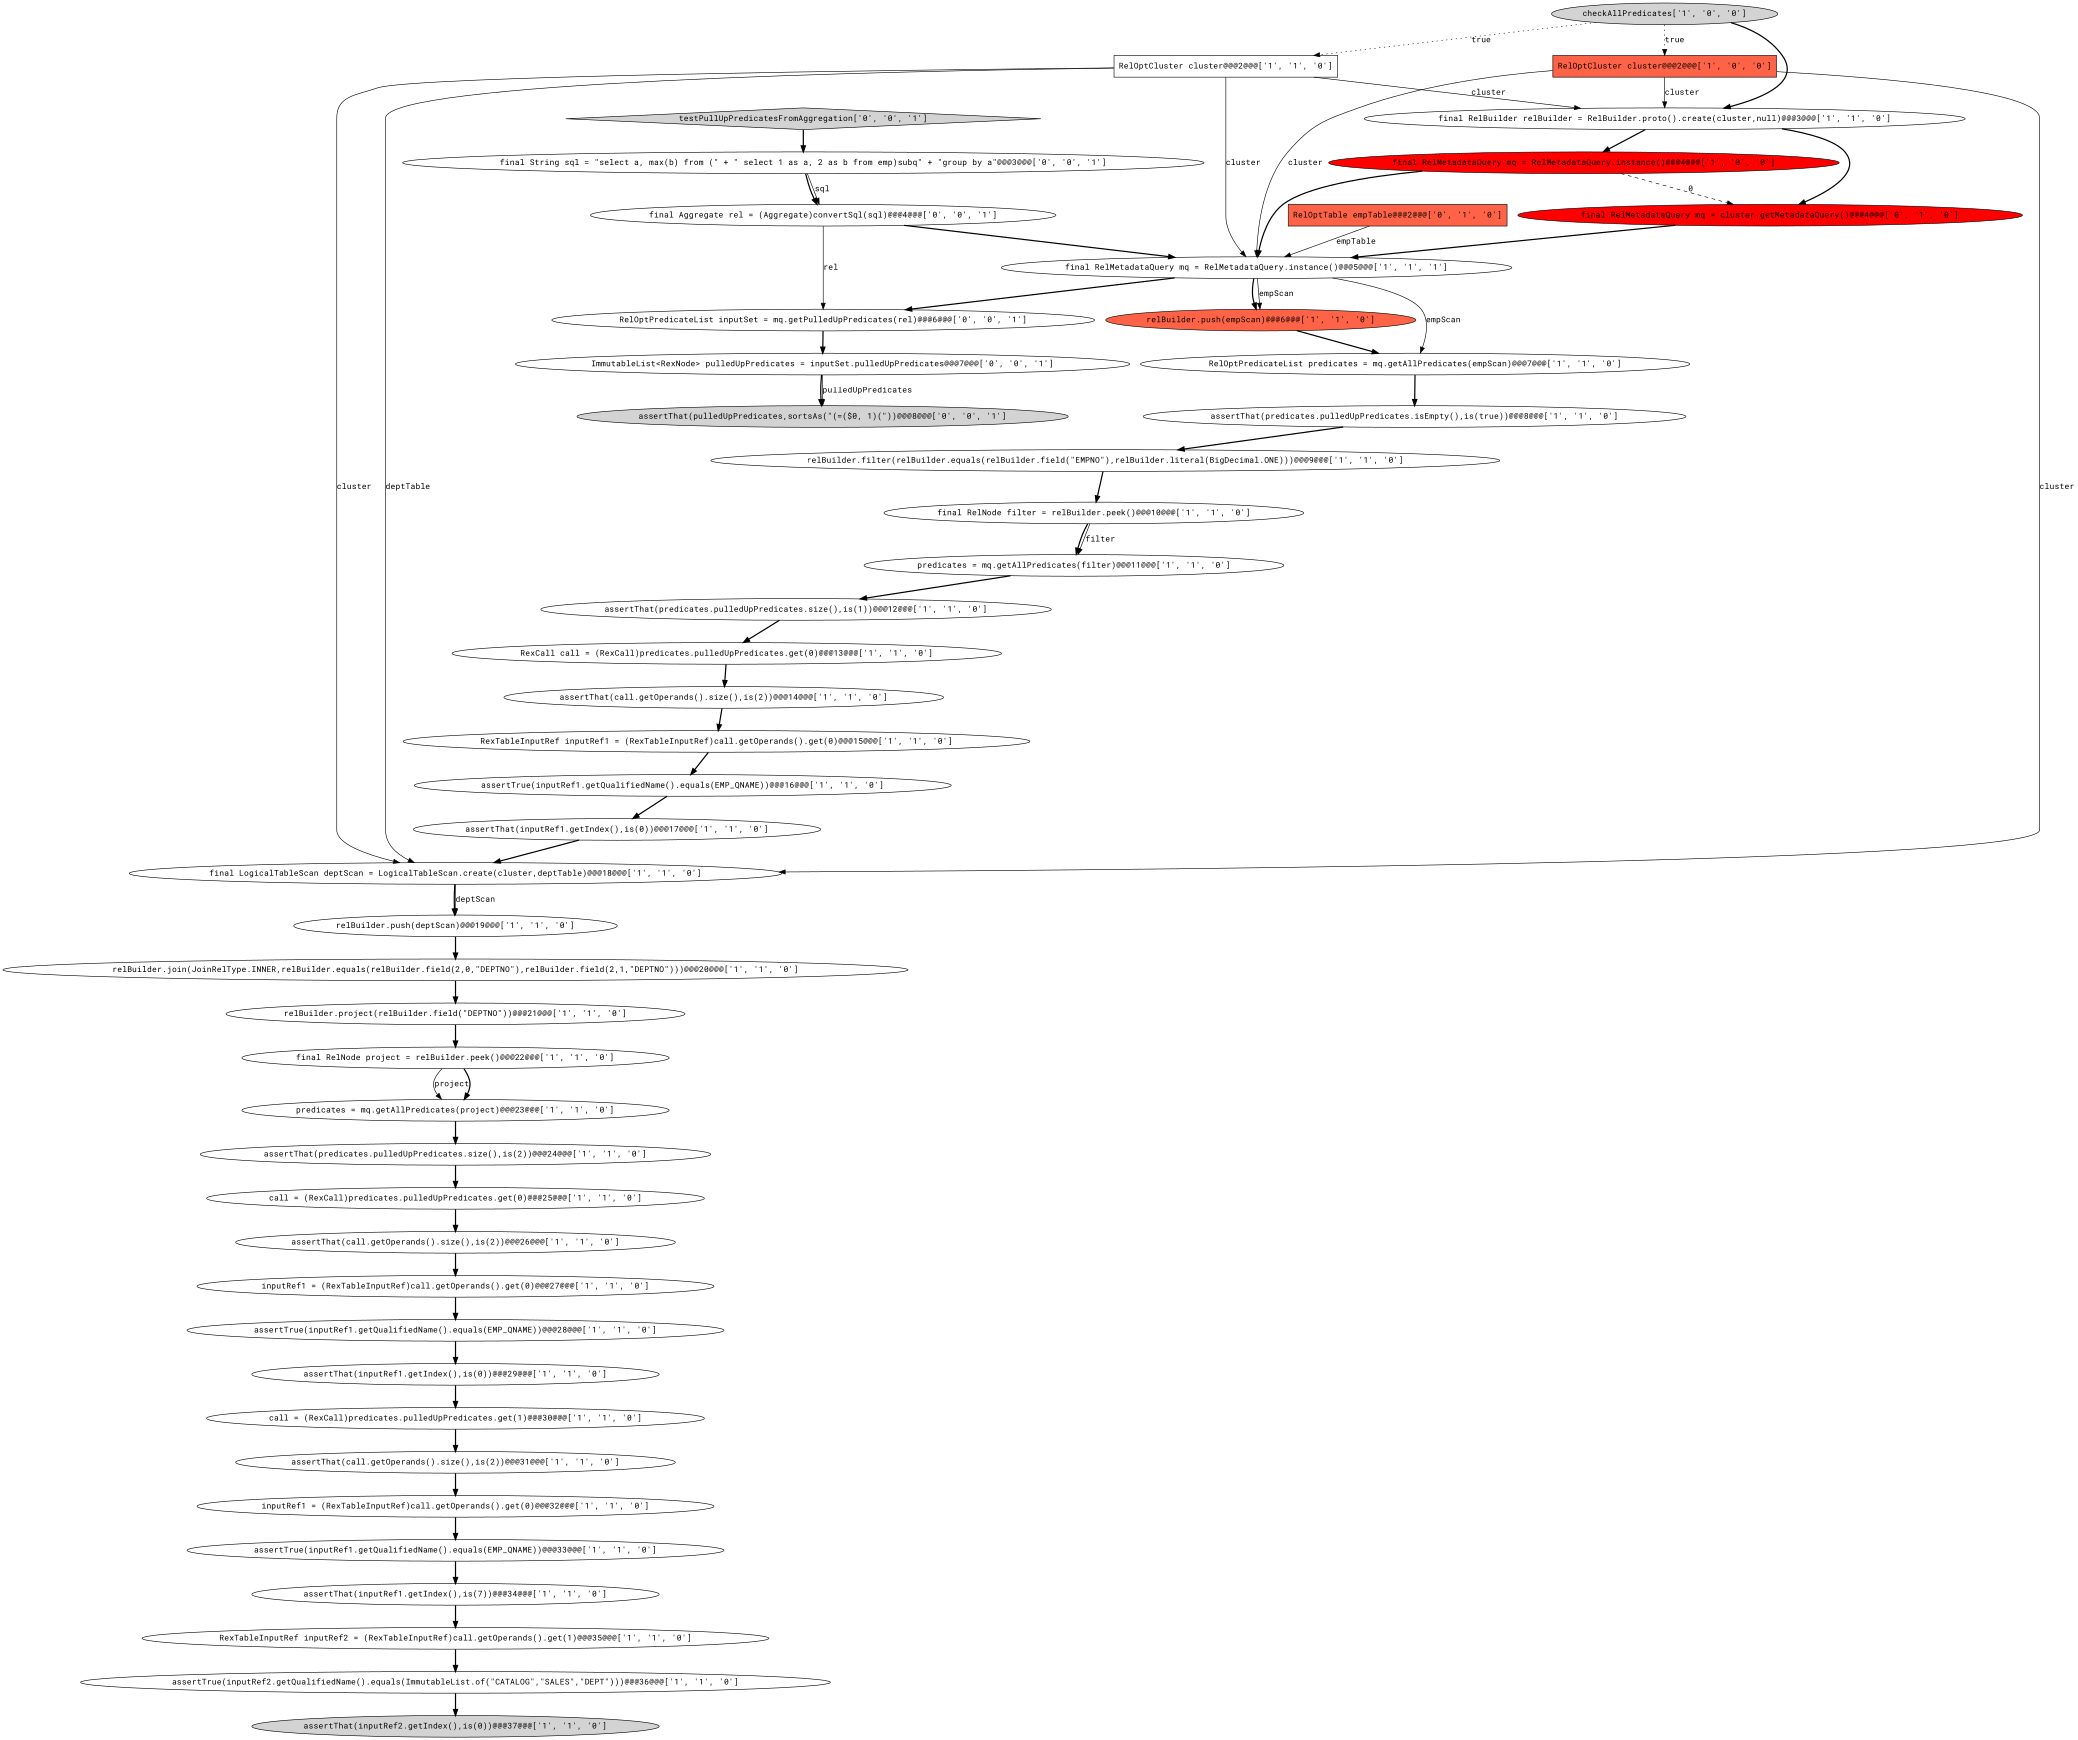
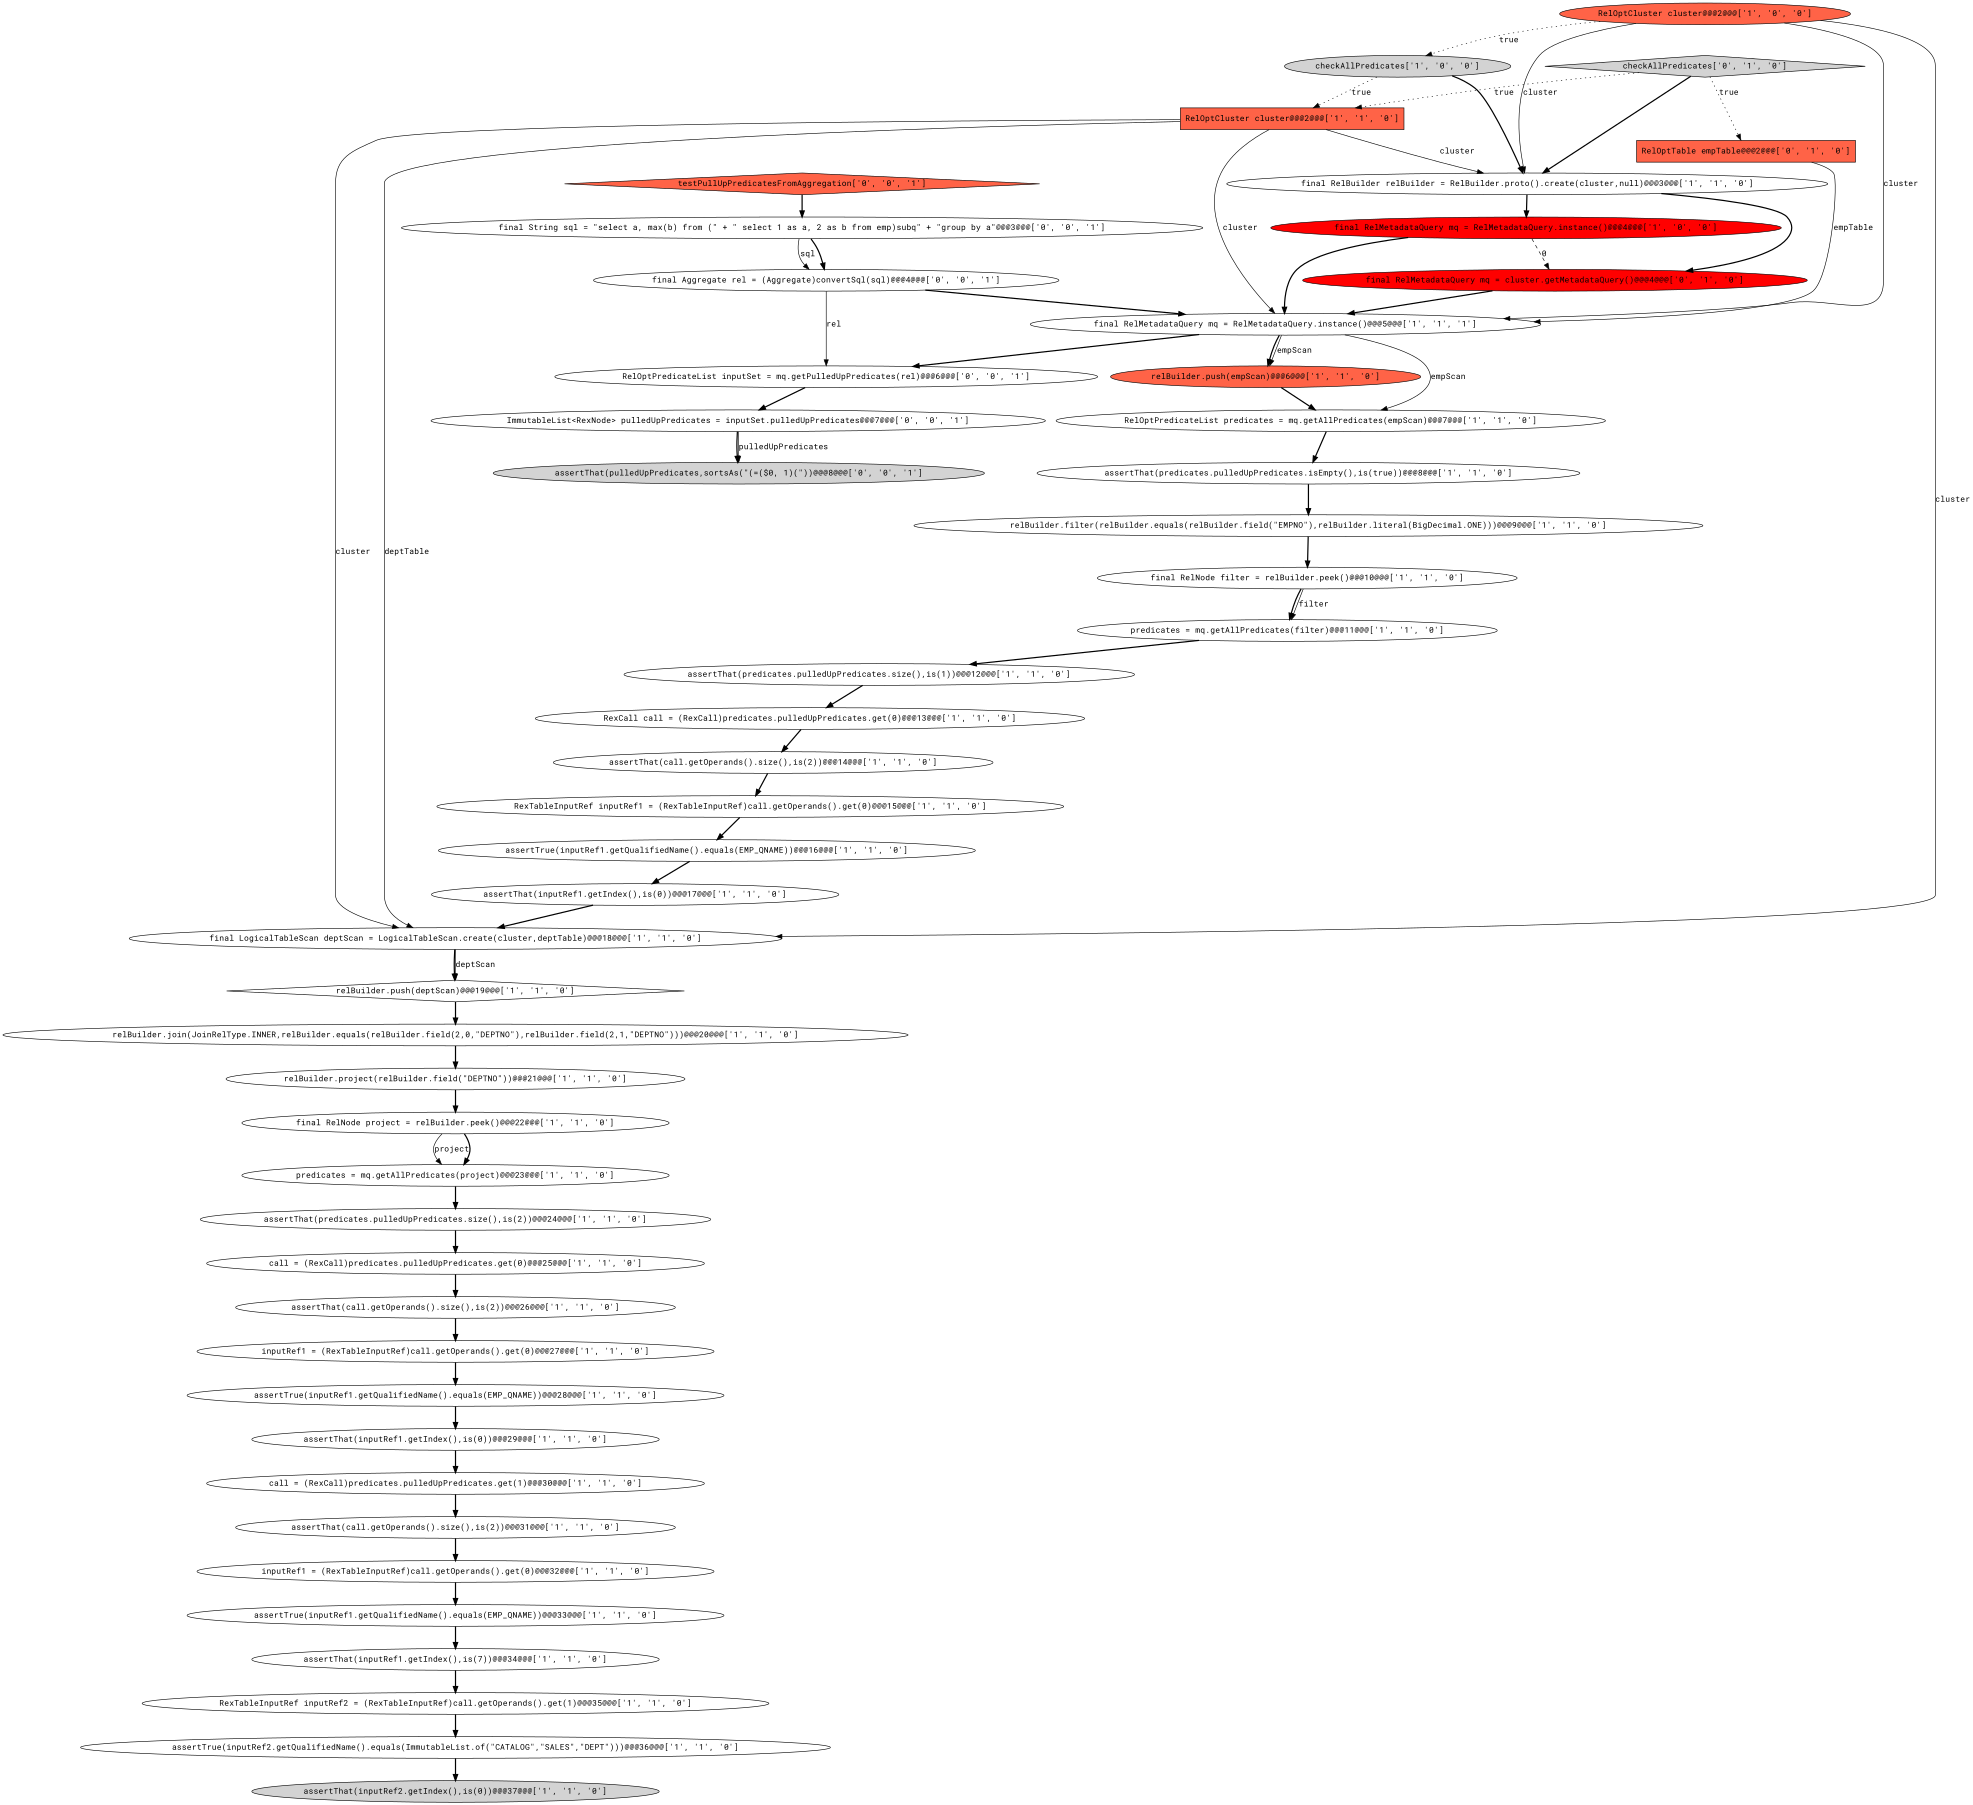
(1665, 37) -> (1515, 33)
(1226, 66) -> (1292, 119)
(1665, 66) -> (1705, 14)
none -> (1705, 66)
(803, 119) -> (802, 184)
(456, 926) -> (456, 991)
